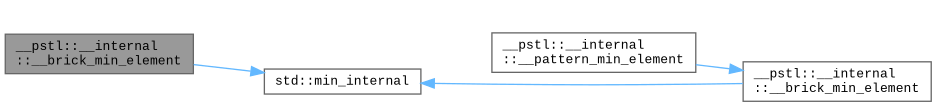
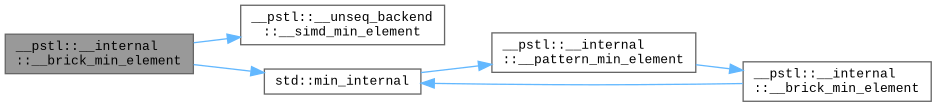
none -> (343, 25)
none -> (450, 69)
